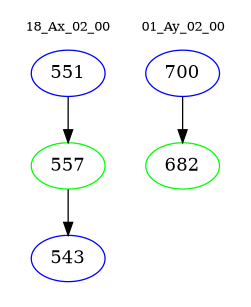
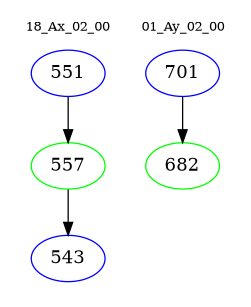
(183, 73) -> (183, 73)
